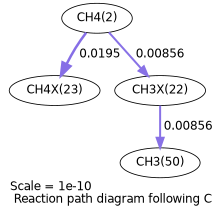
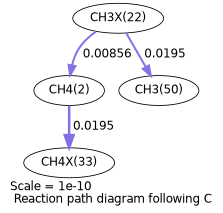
(125, 50) -> (81, 46)
(55, 91) -> (69, 163)
(187, 127) -> (163, 54)
